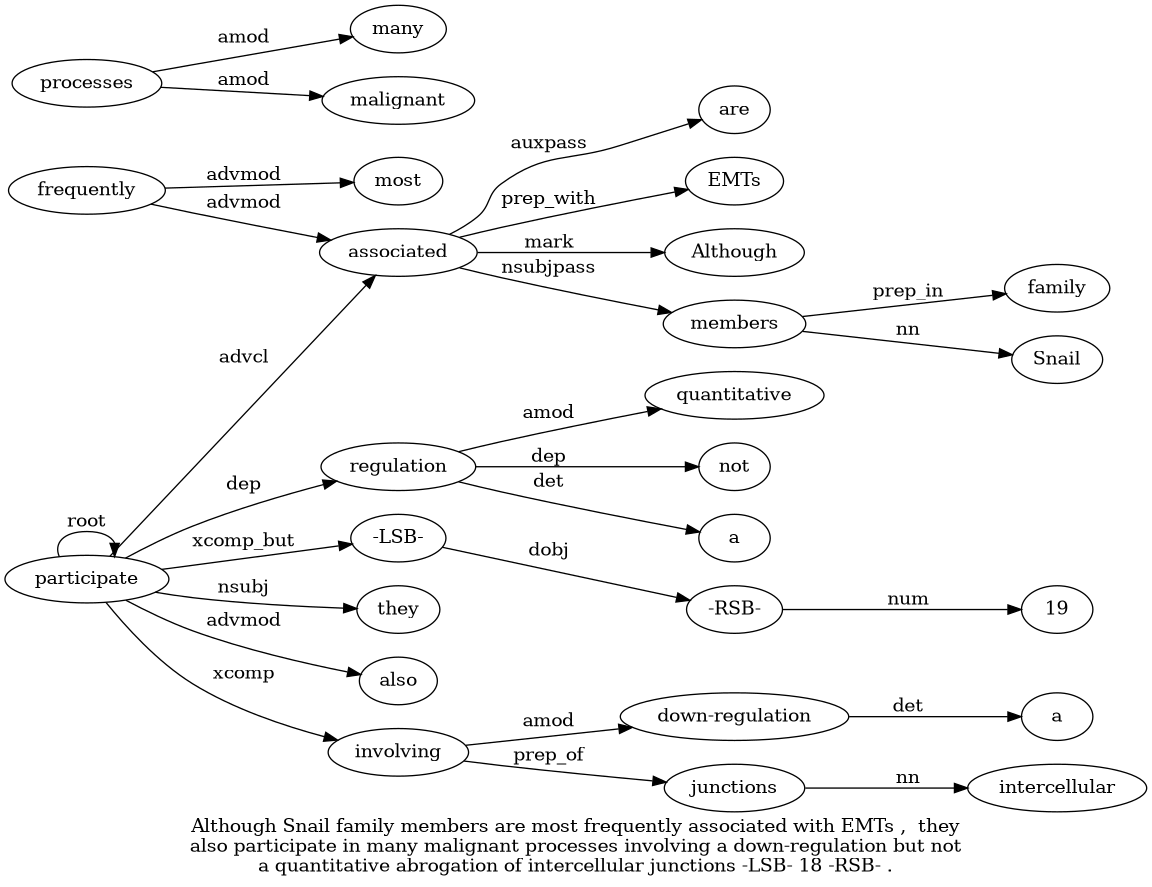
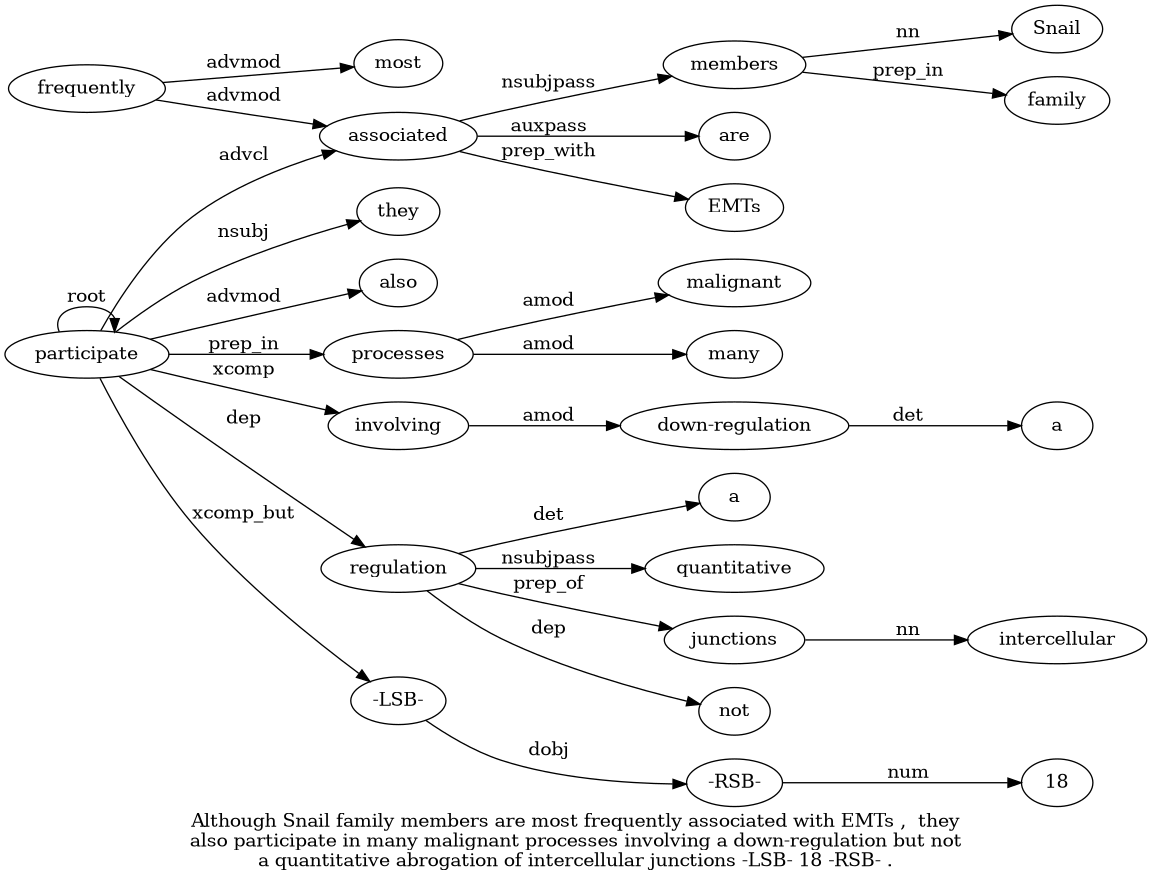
(735, 253) -> none
none -> (239, 354)
(549, 413) -> (549, 559)
(1057, 610) -> (1057, 783)
(558, 772) -> (559, 606)
